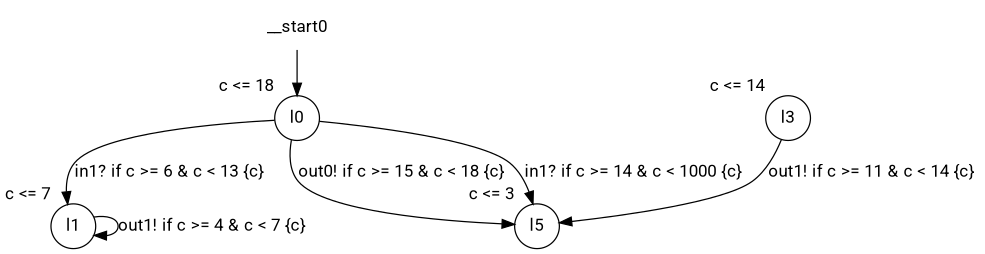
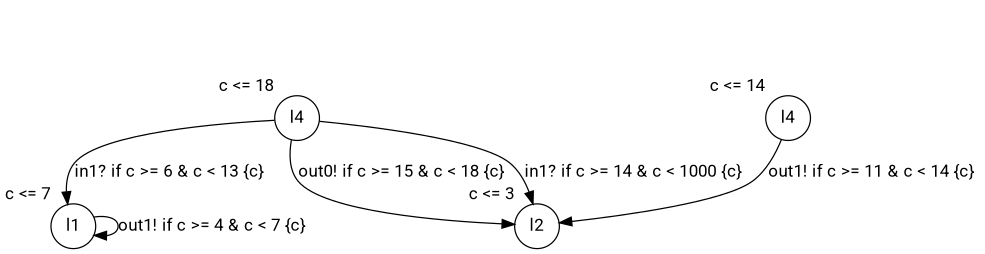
(297, 27) -> none
(297, 118) -> (297, 118)
(788, 118) -> (788, 118)
(537, 226) -> (537, 226)
